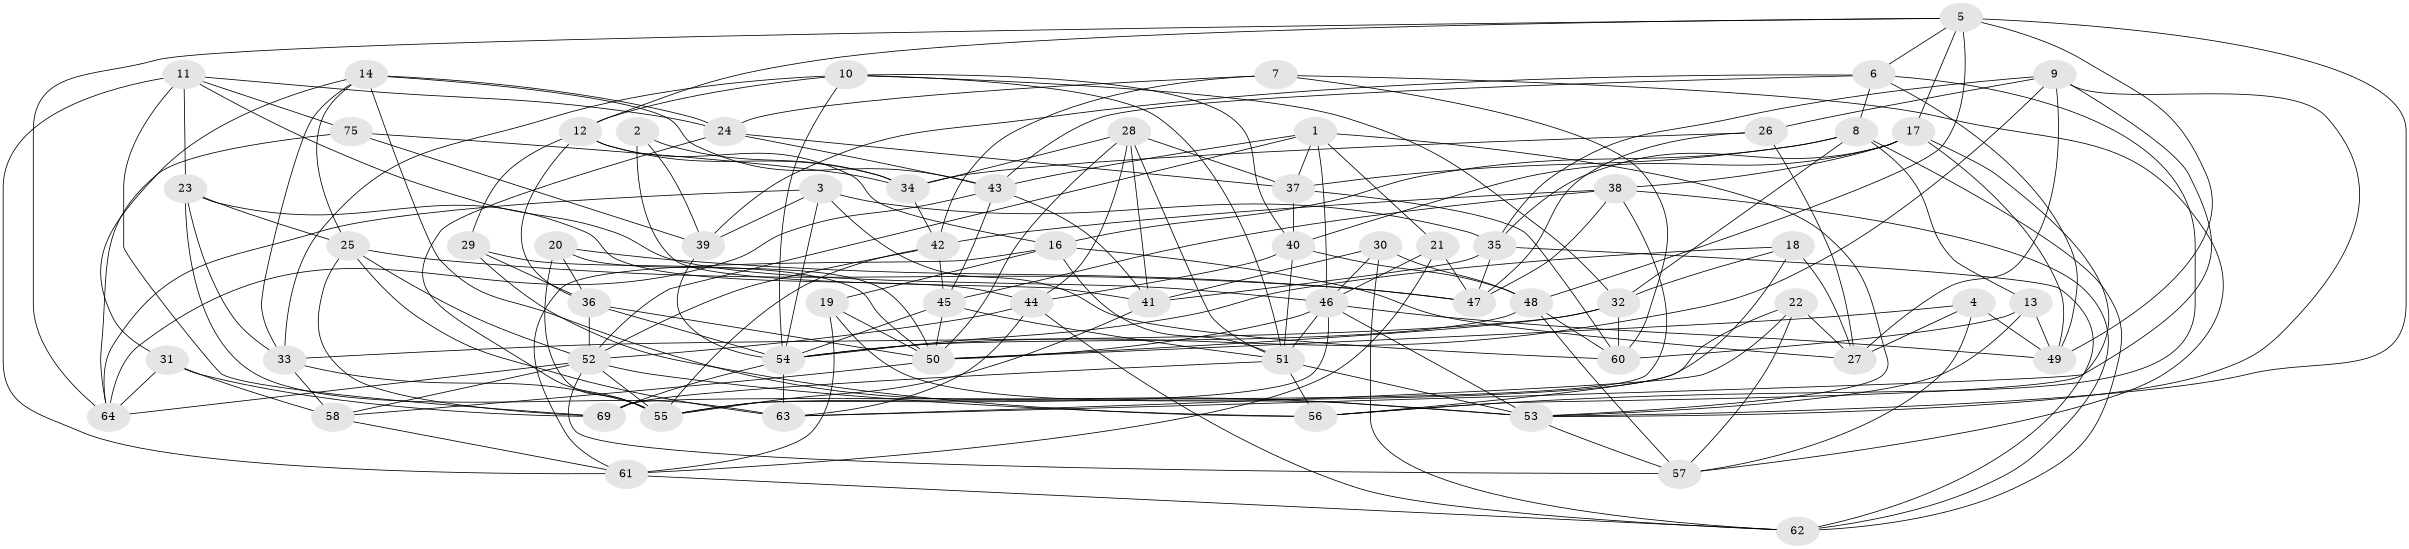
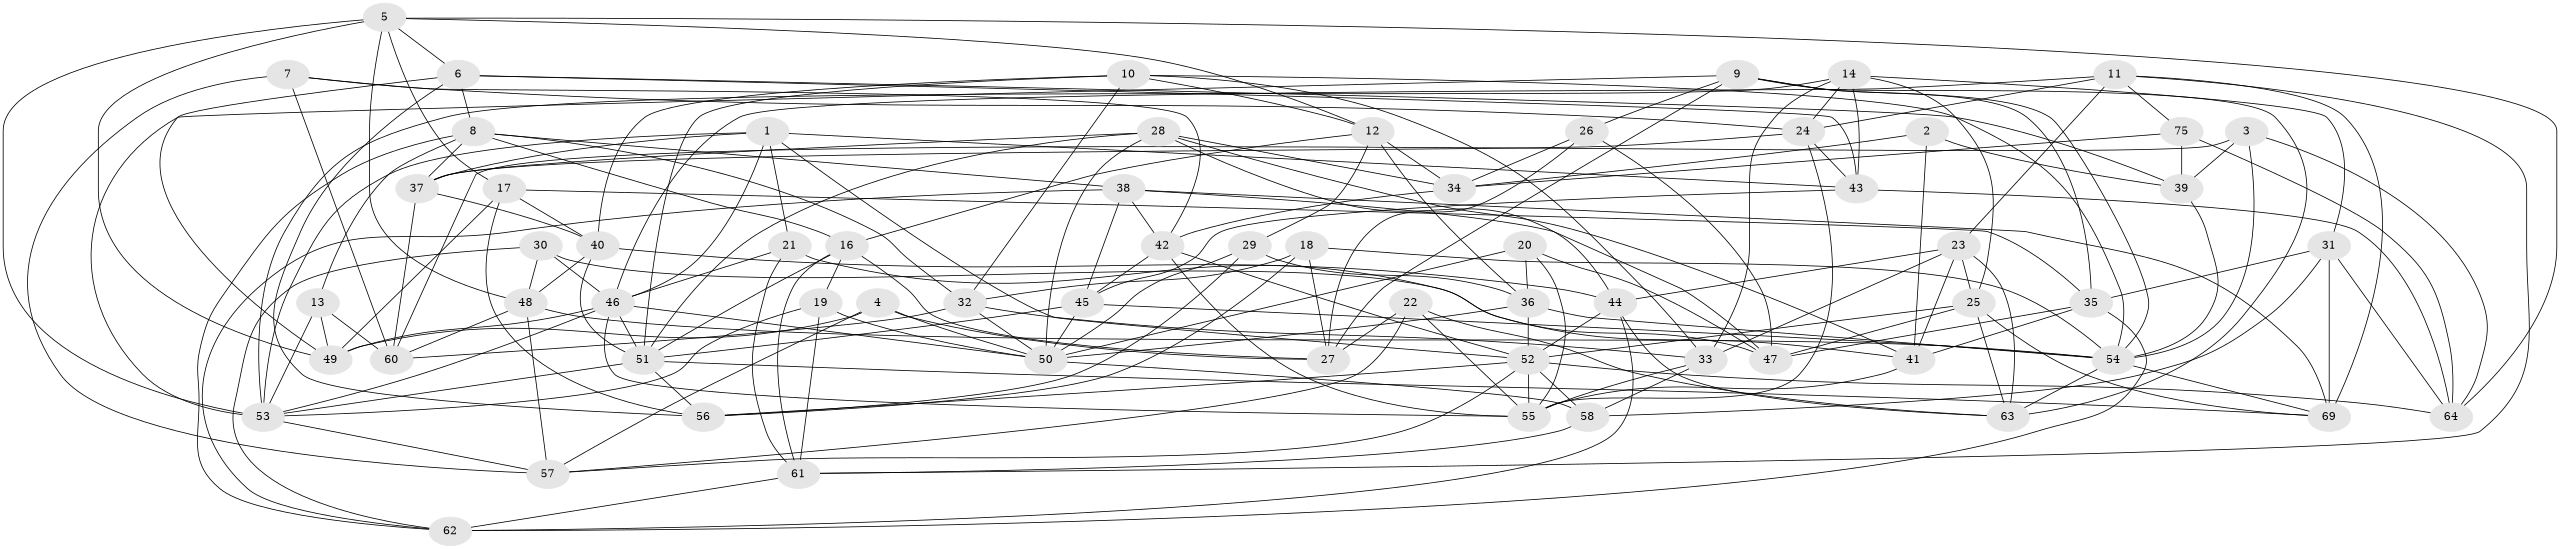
(1769, 172) -> (829, 163)
(1144, 209) -> (2210, 274)
(1085, 232) -> (1936, 303)
